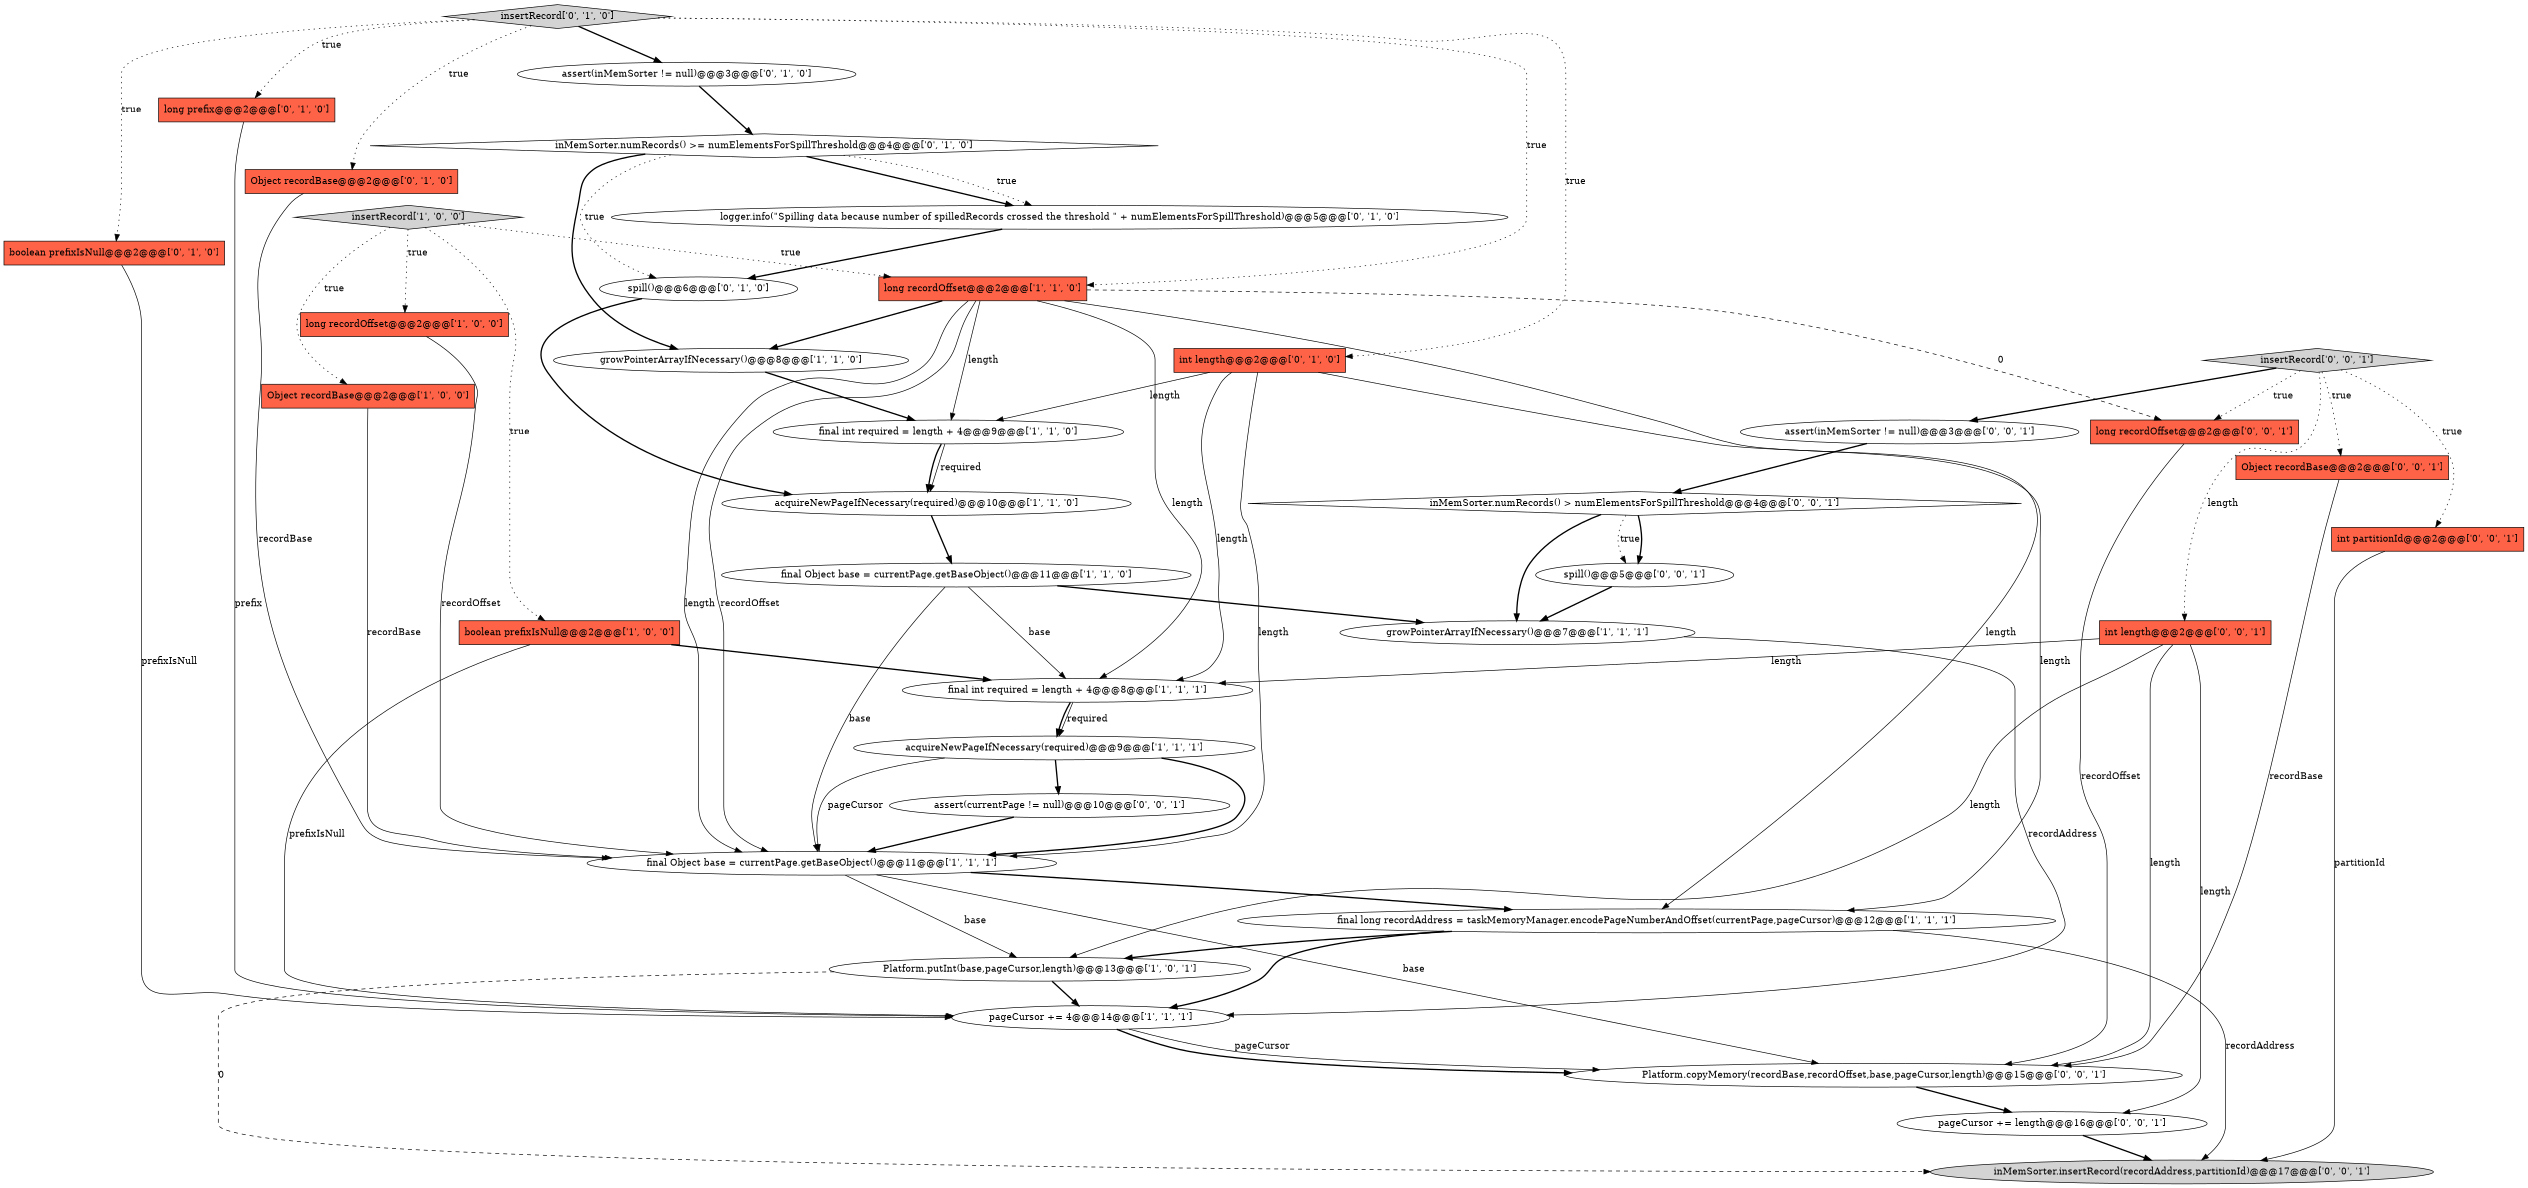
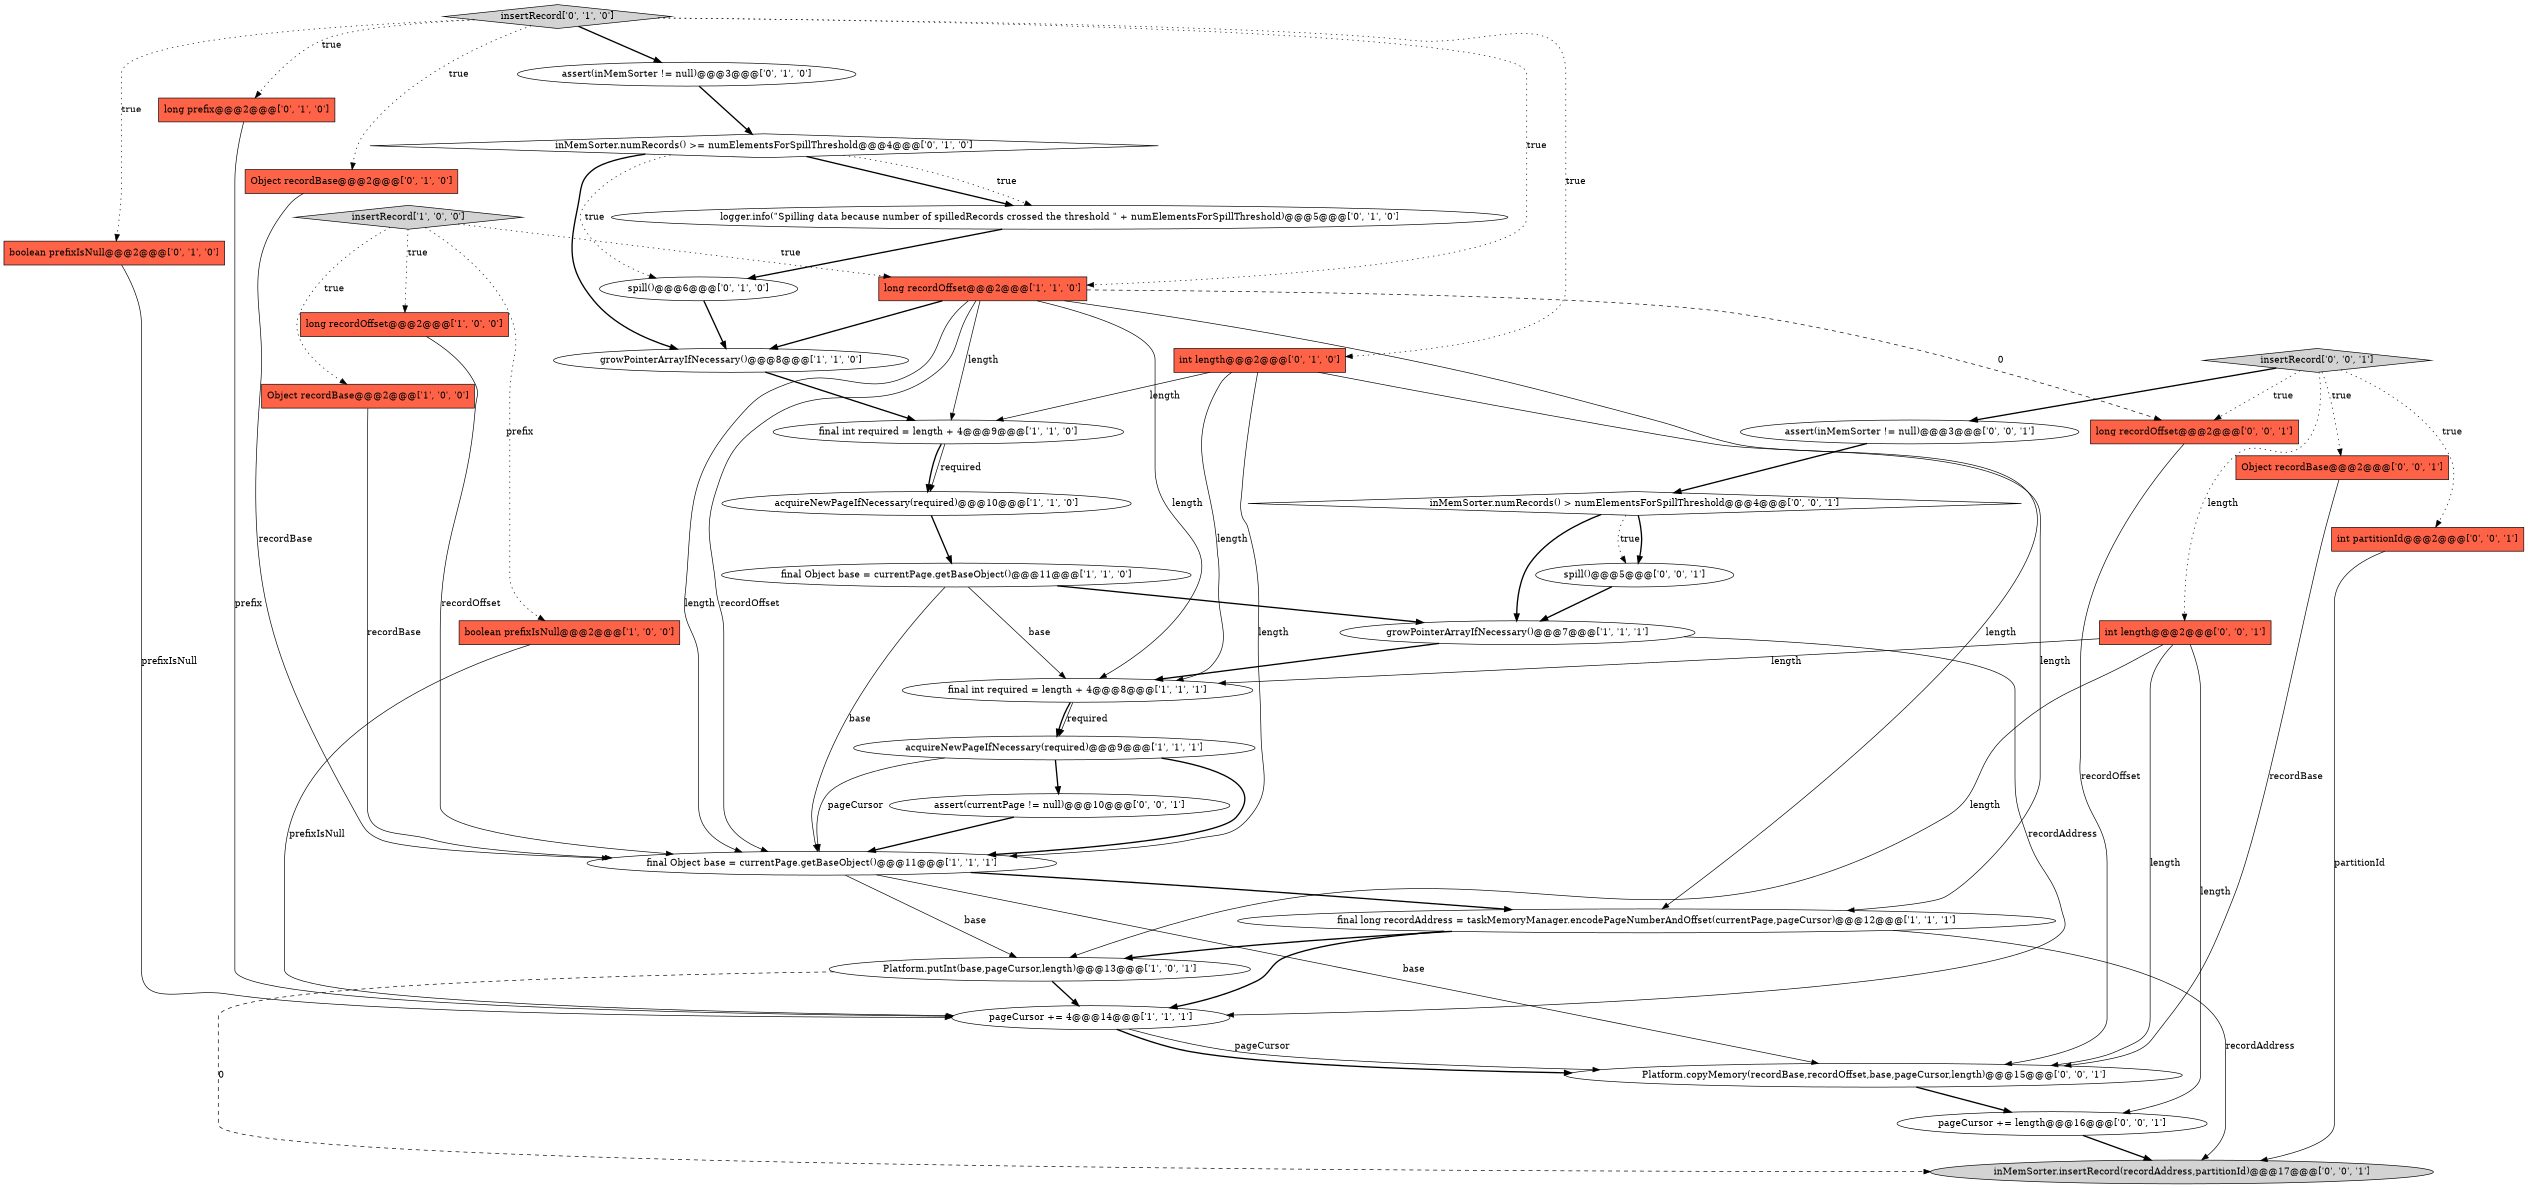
(594, 419) -> (713, 321)
(520, 432) -> (520, 432)
(827, 662) -> (1301, 661)
